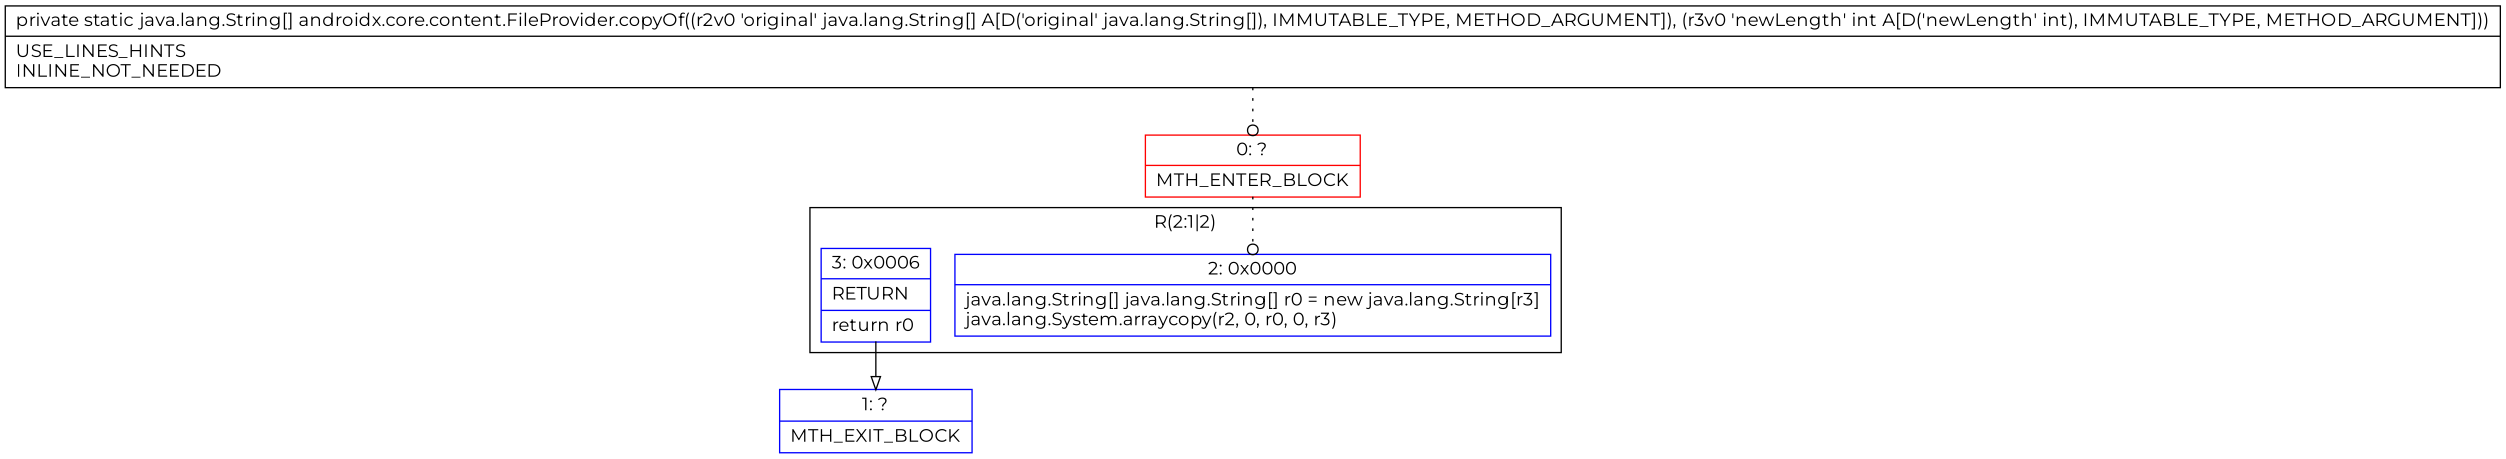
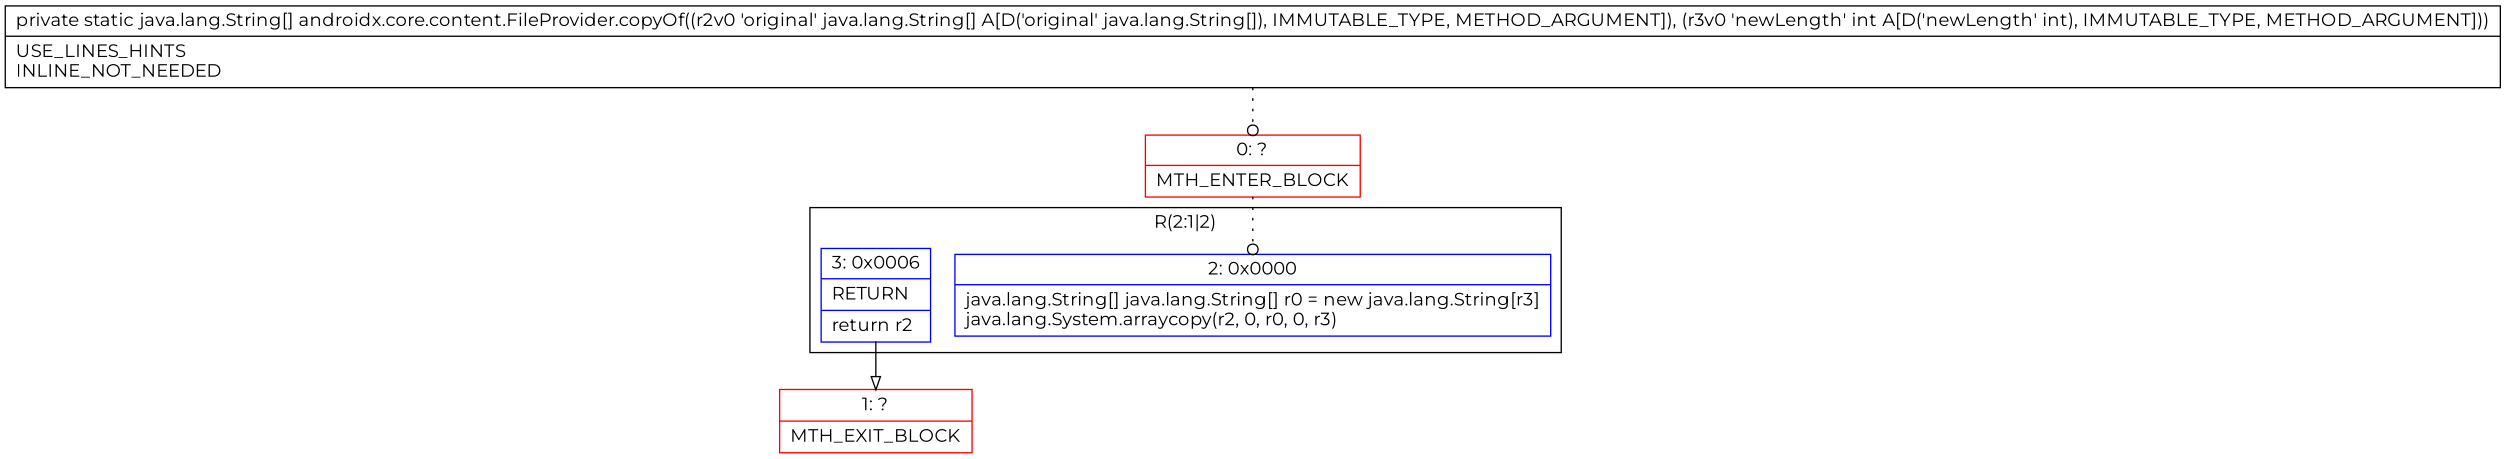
(873, 326) -> (873, 326)
(876, 421) -> (876, 421)
